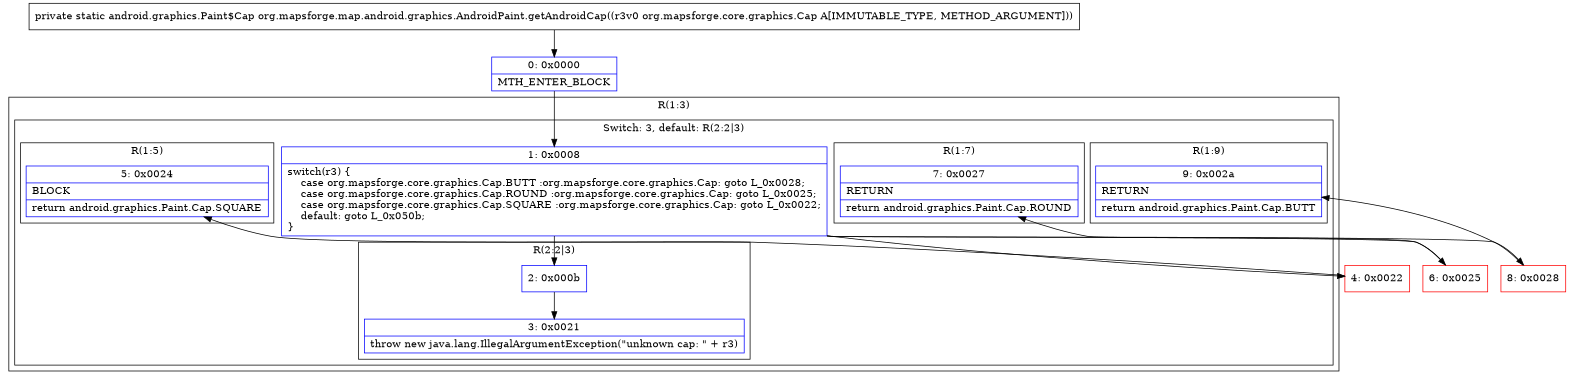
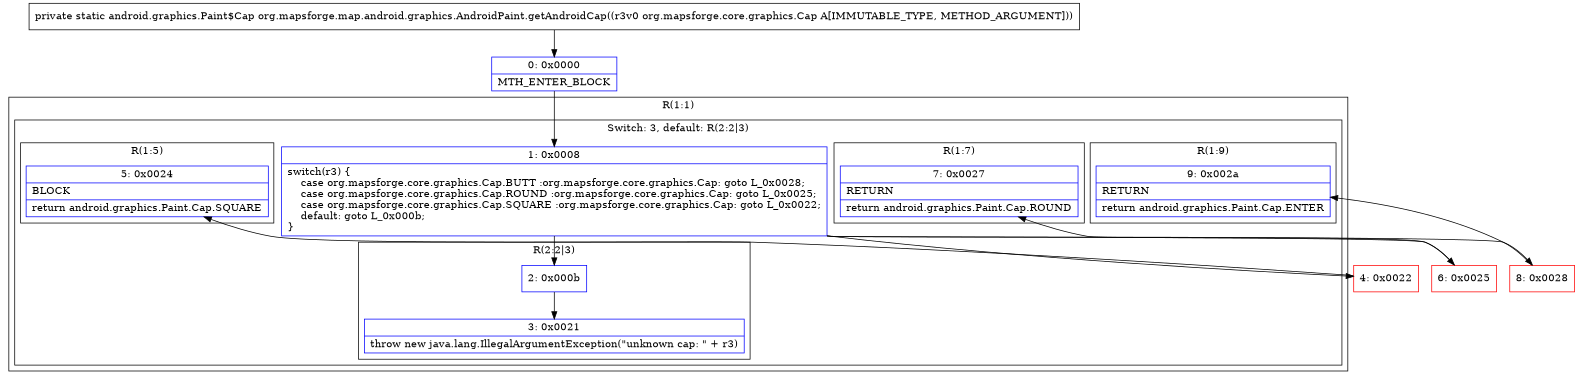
(674, 106) -> (678, 106)
(1209, 208) -> (1213, 208)
(356, 216) -> (356, 216)
